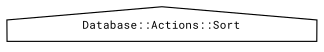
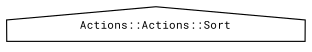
(162, 26) -> (156, 26)
